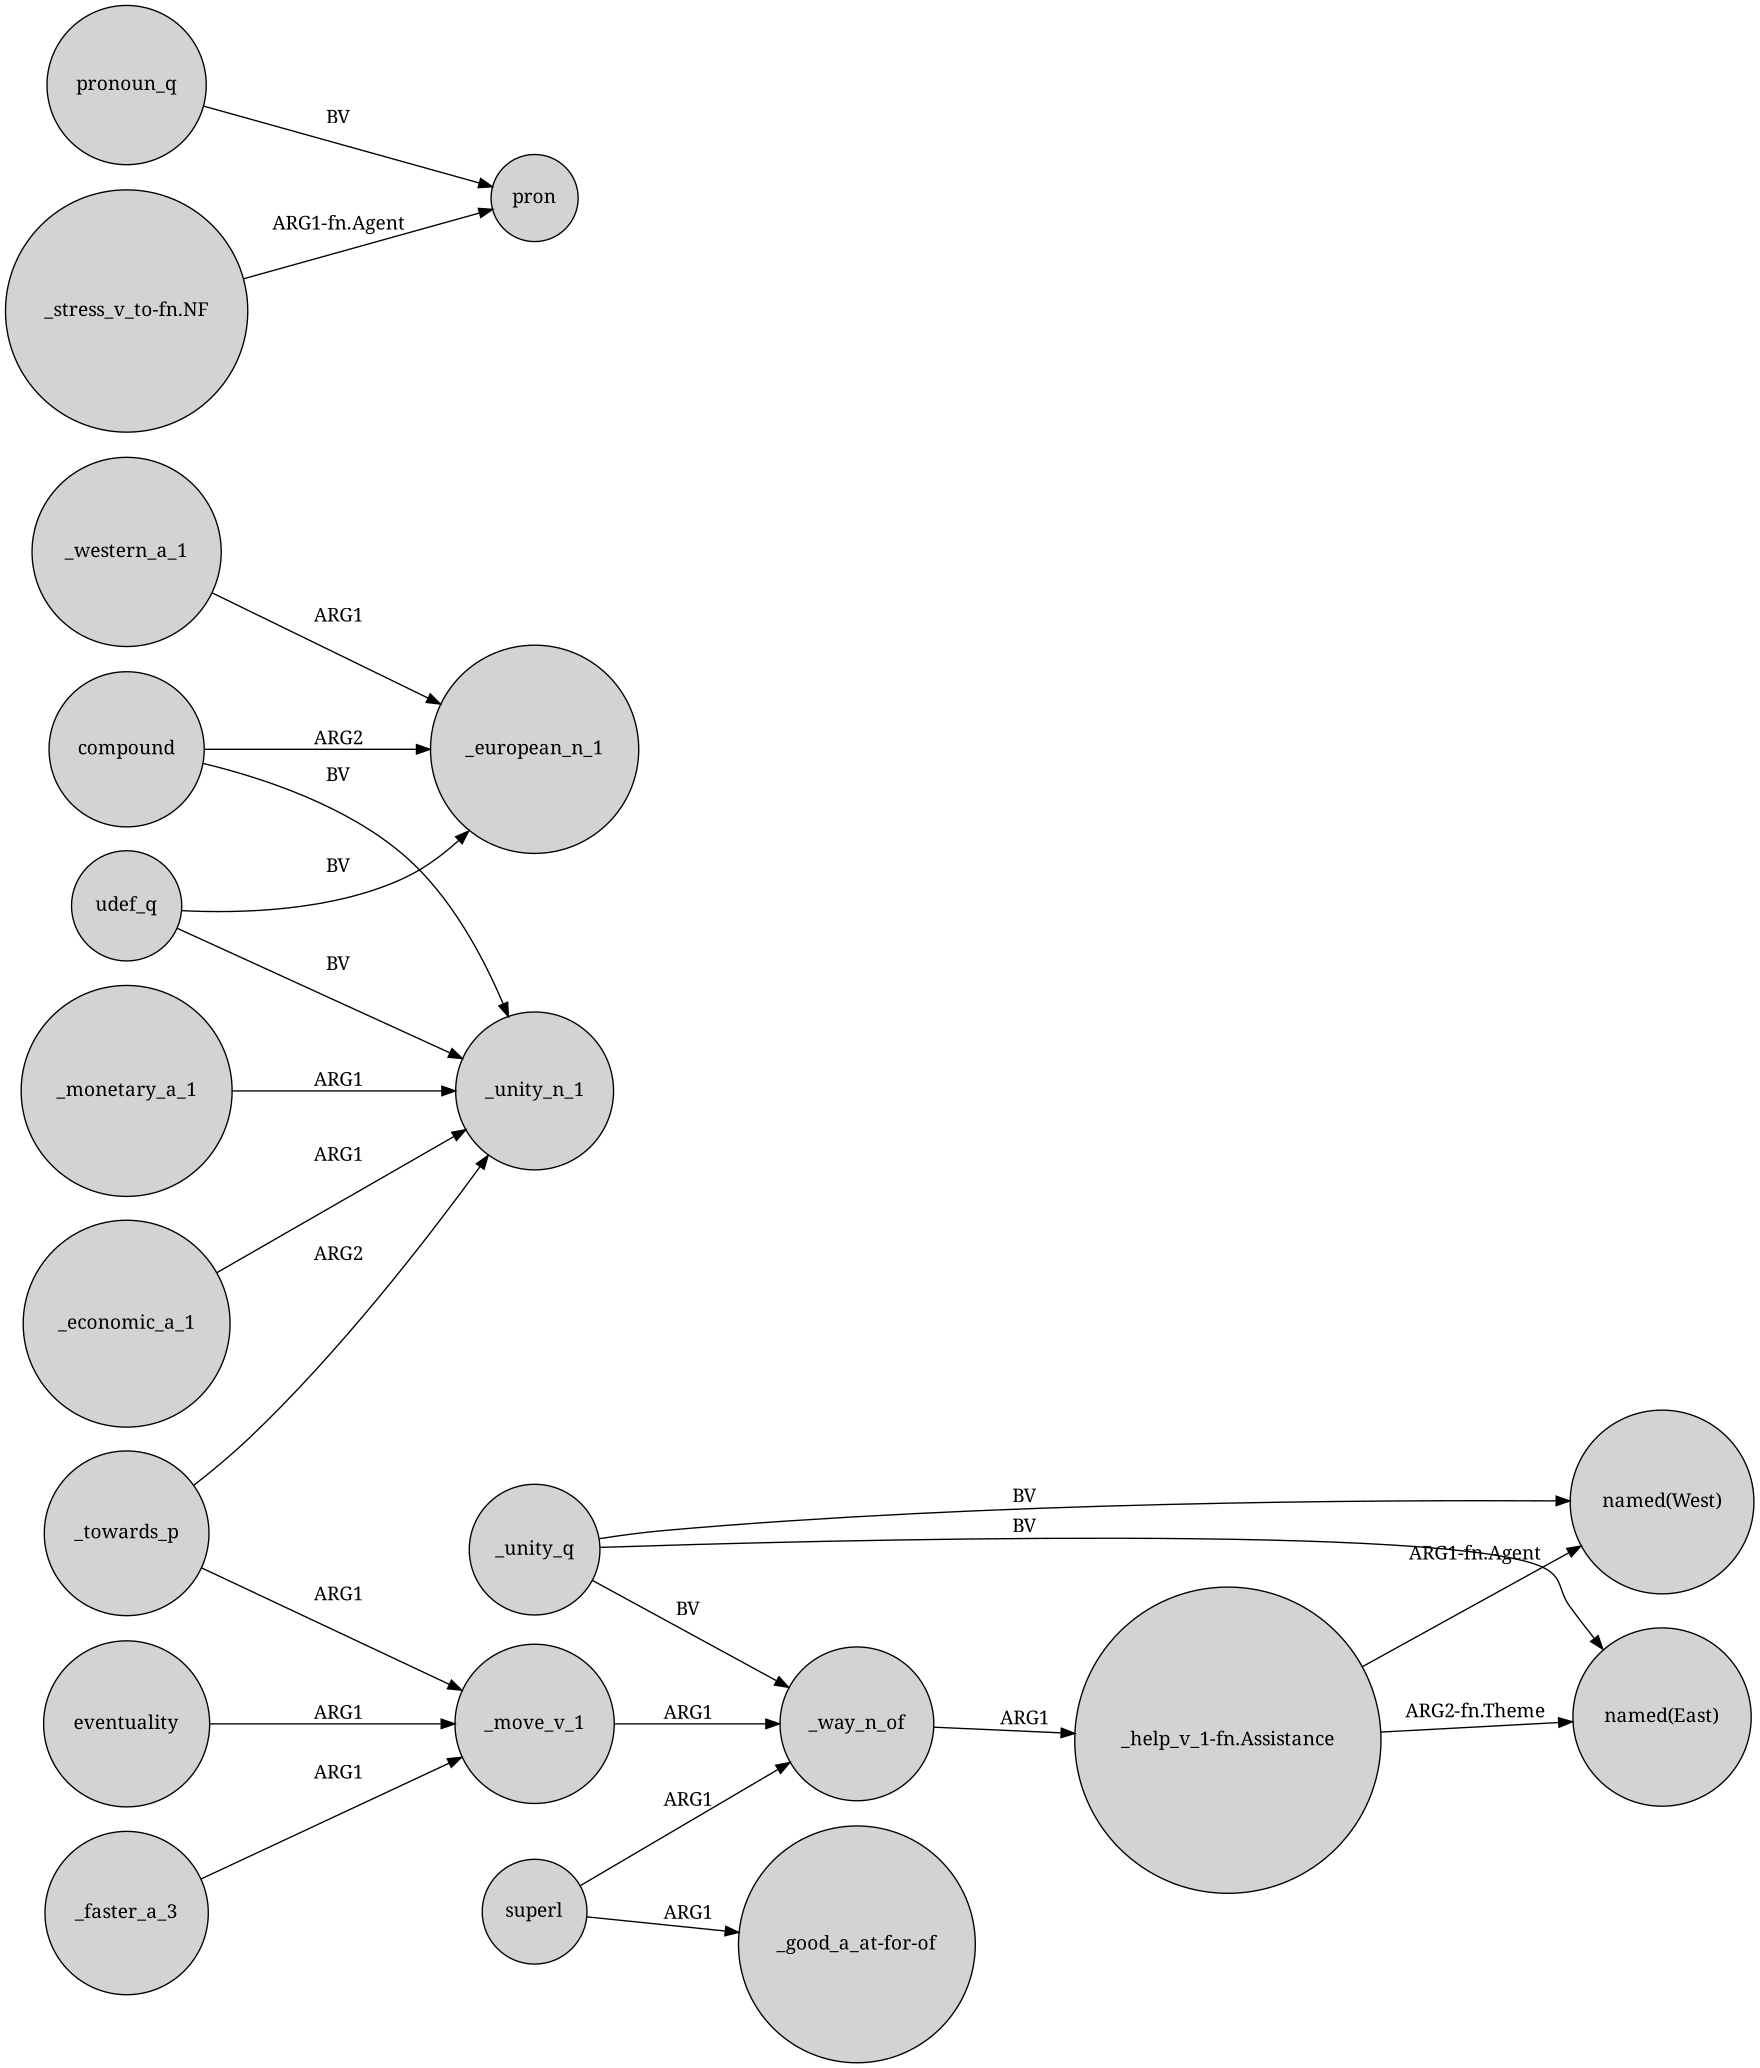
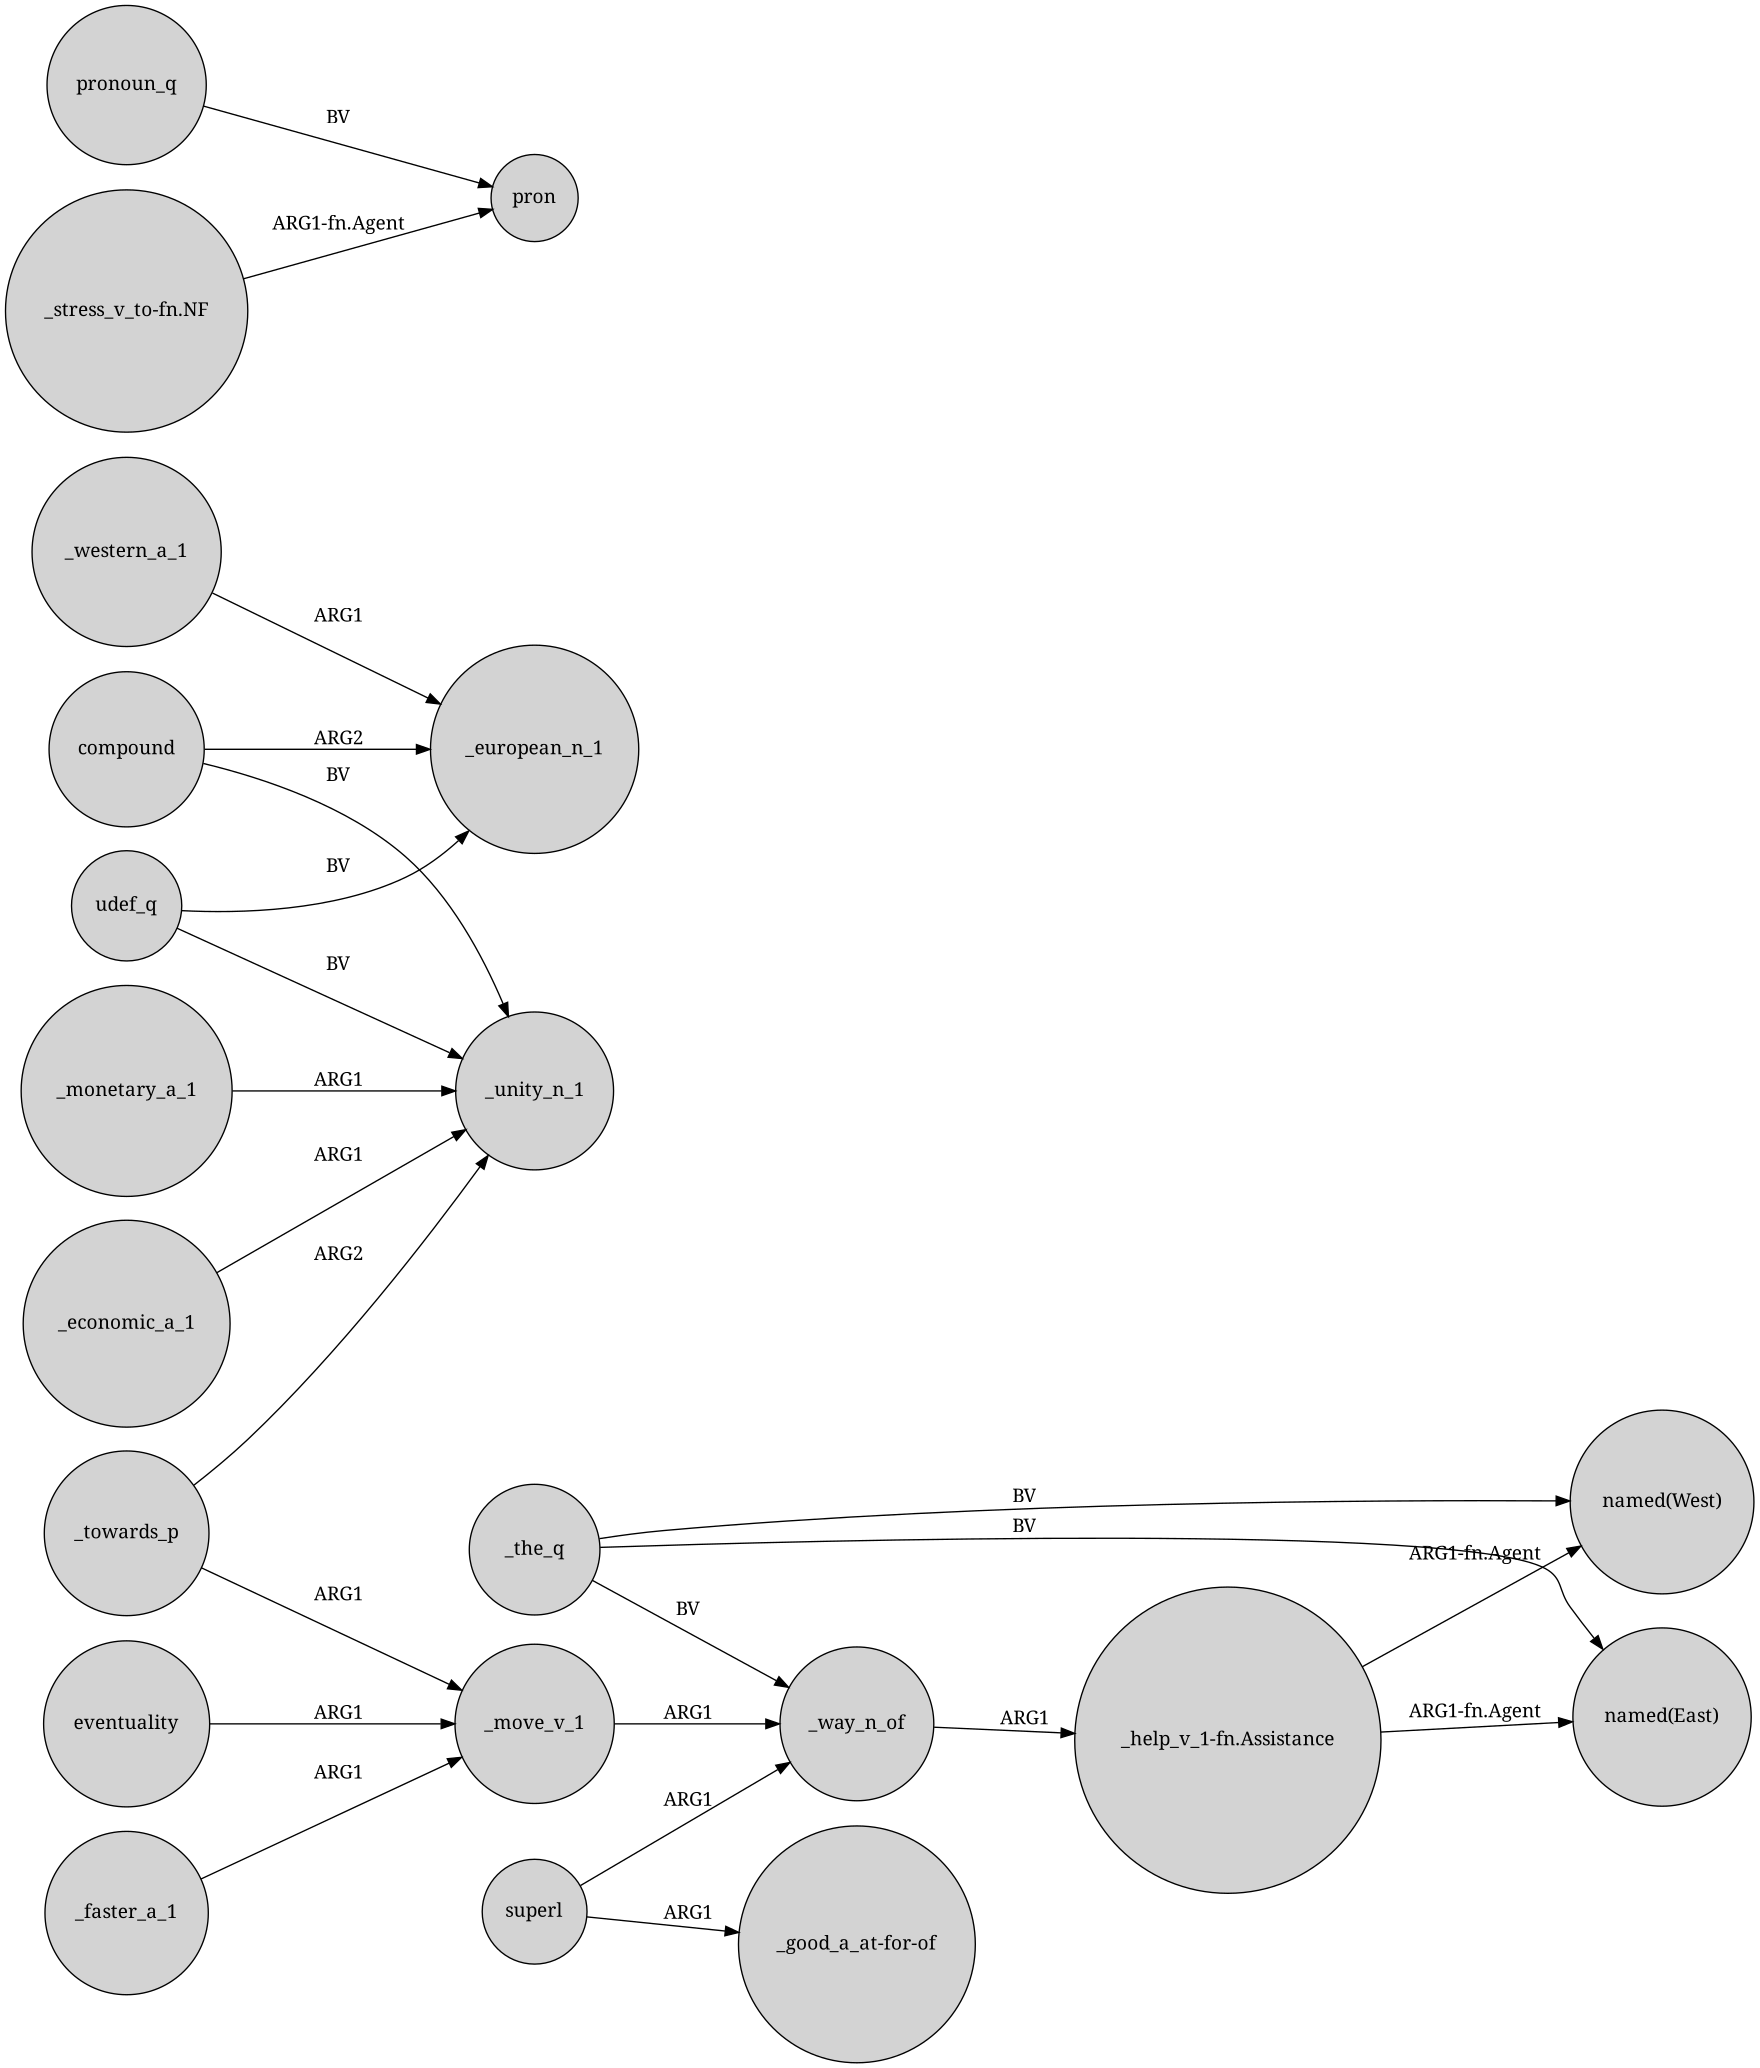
(535, 1550) -> (535, 1550)
(1475, 1712) -> (1475, 1712)
(127, 1913) -> (127, 1913)
